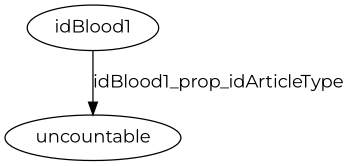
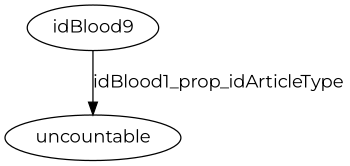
(93, 28) -> (93, 28)
